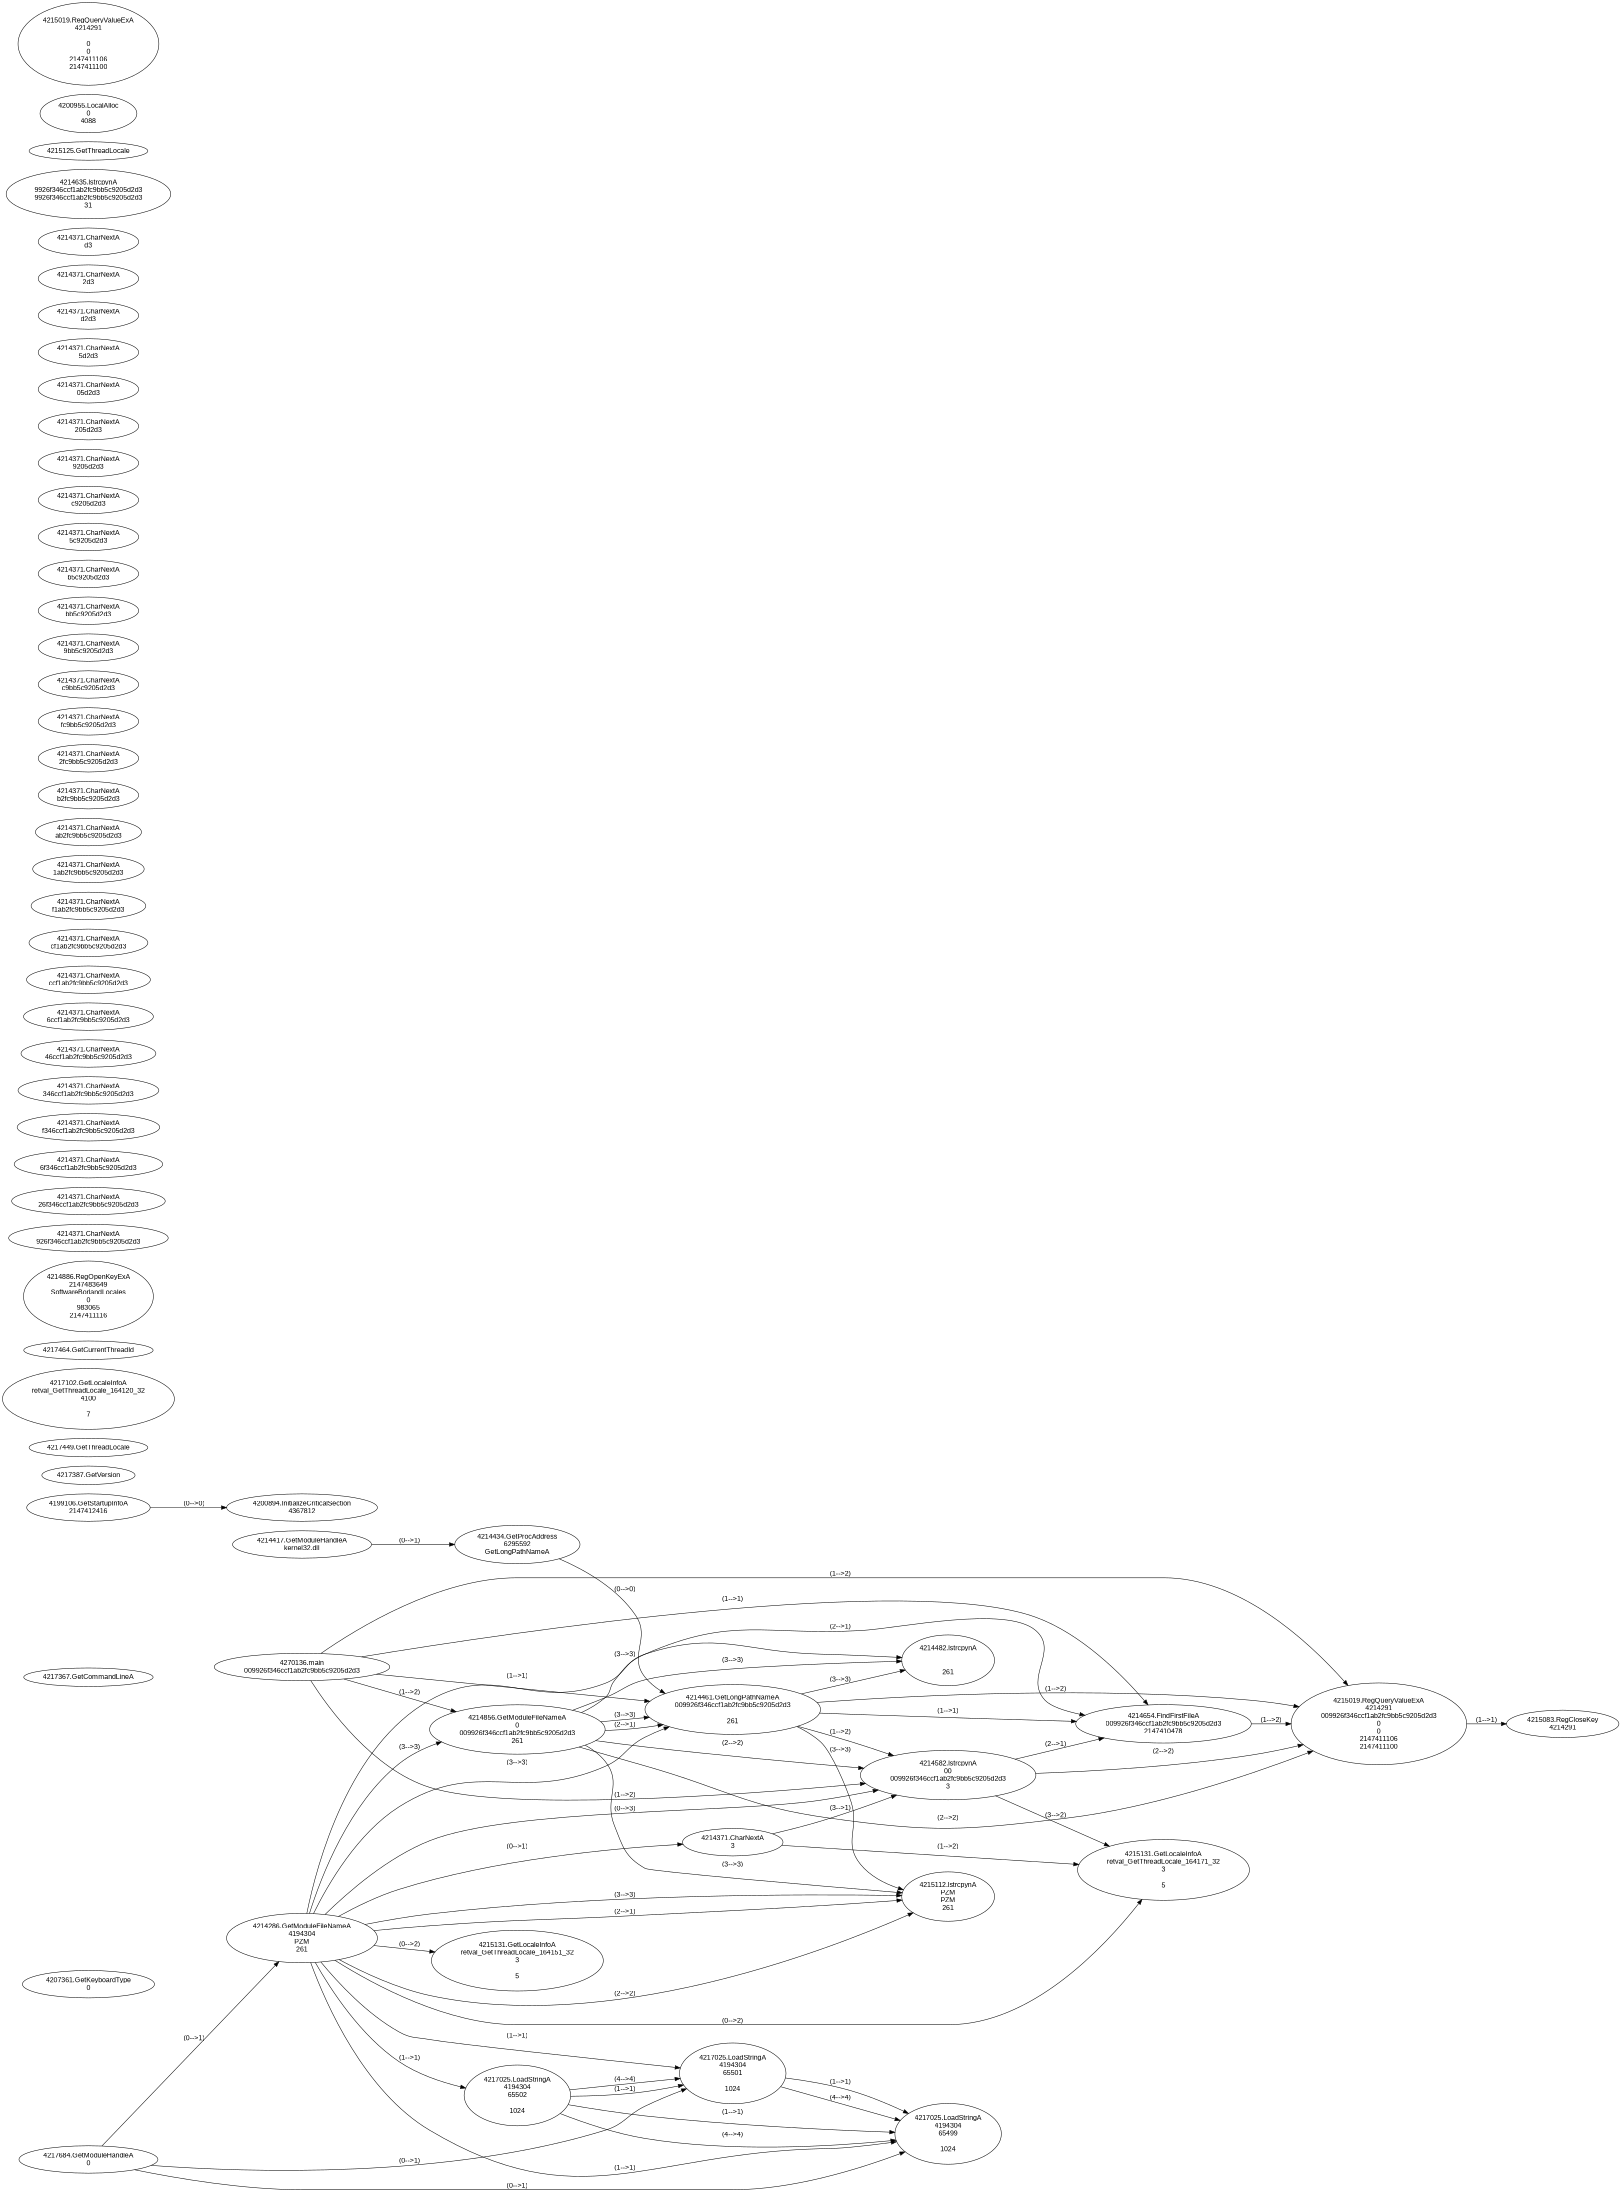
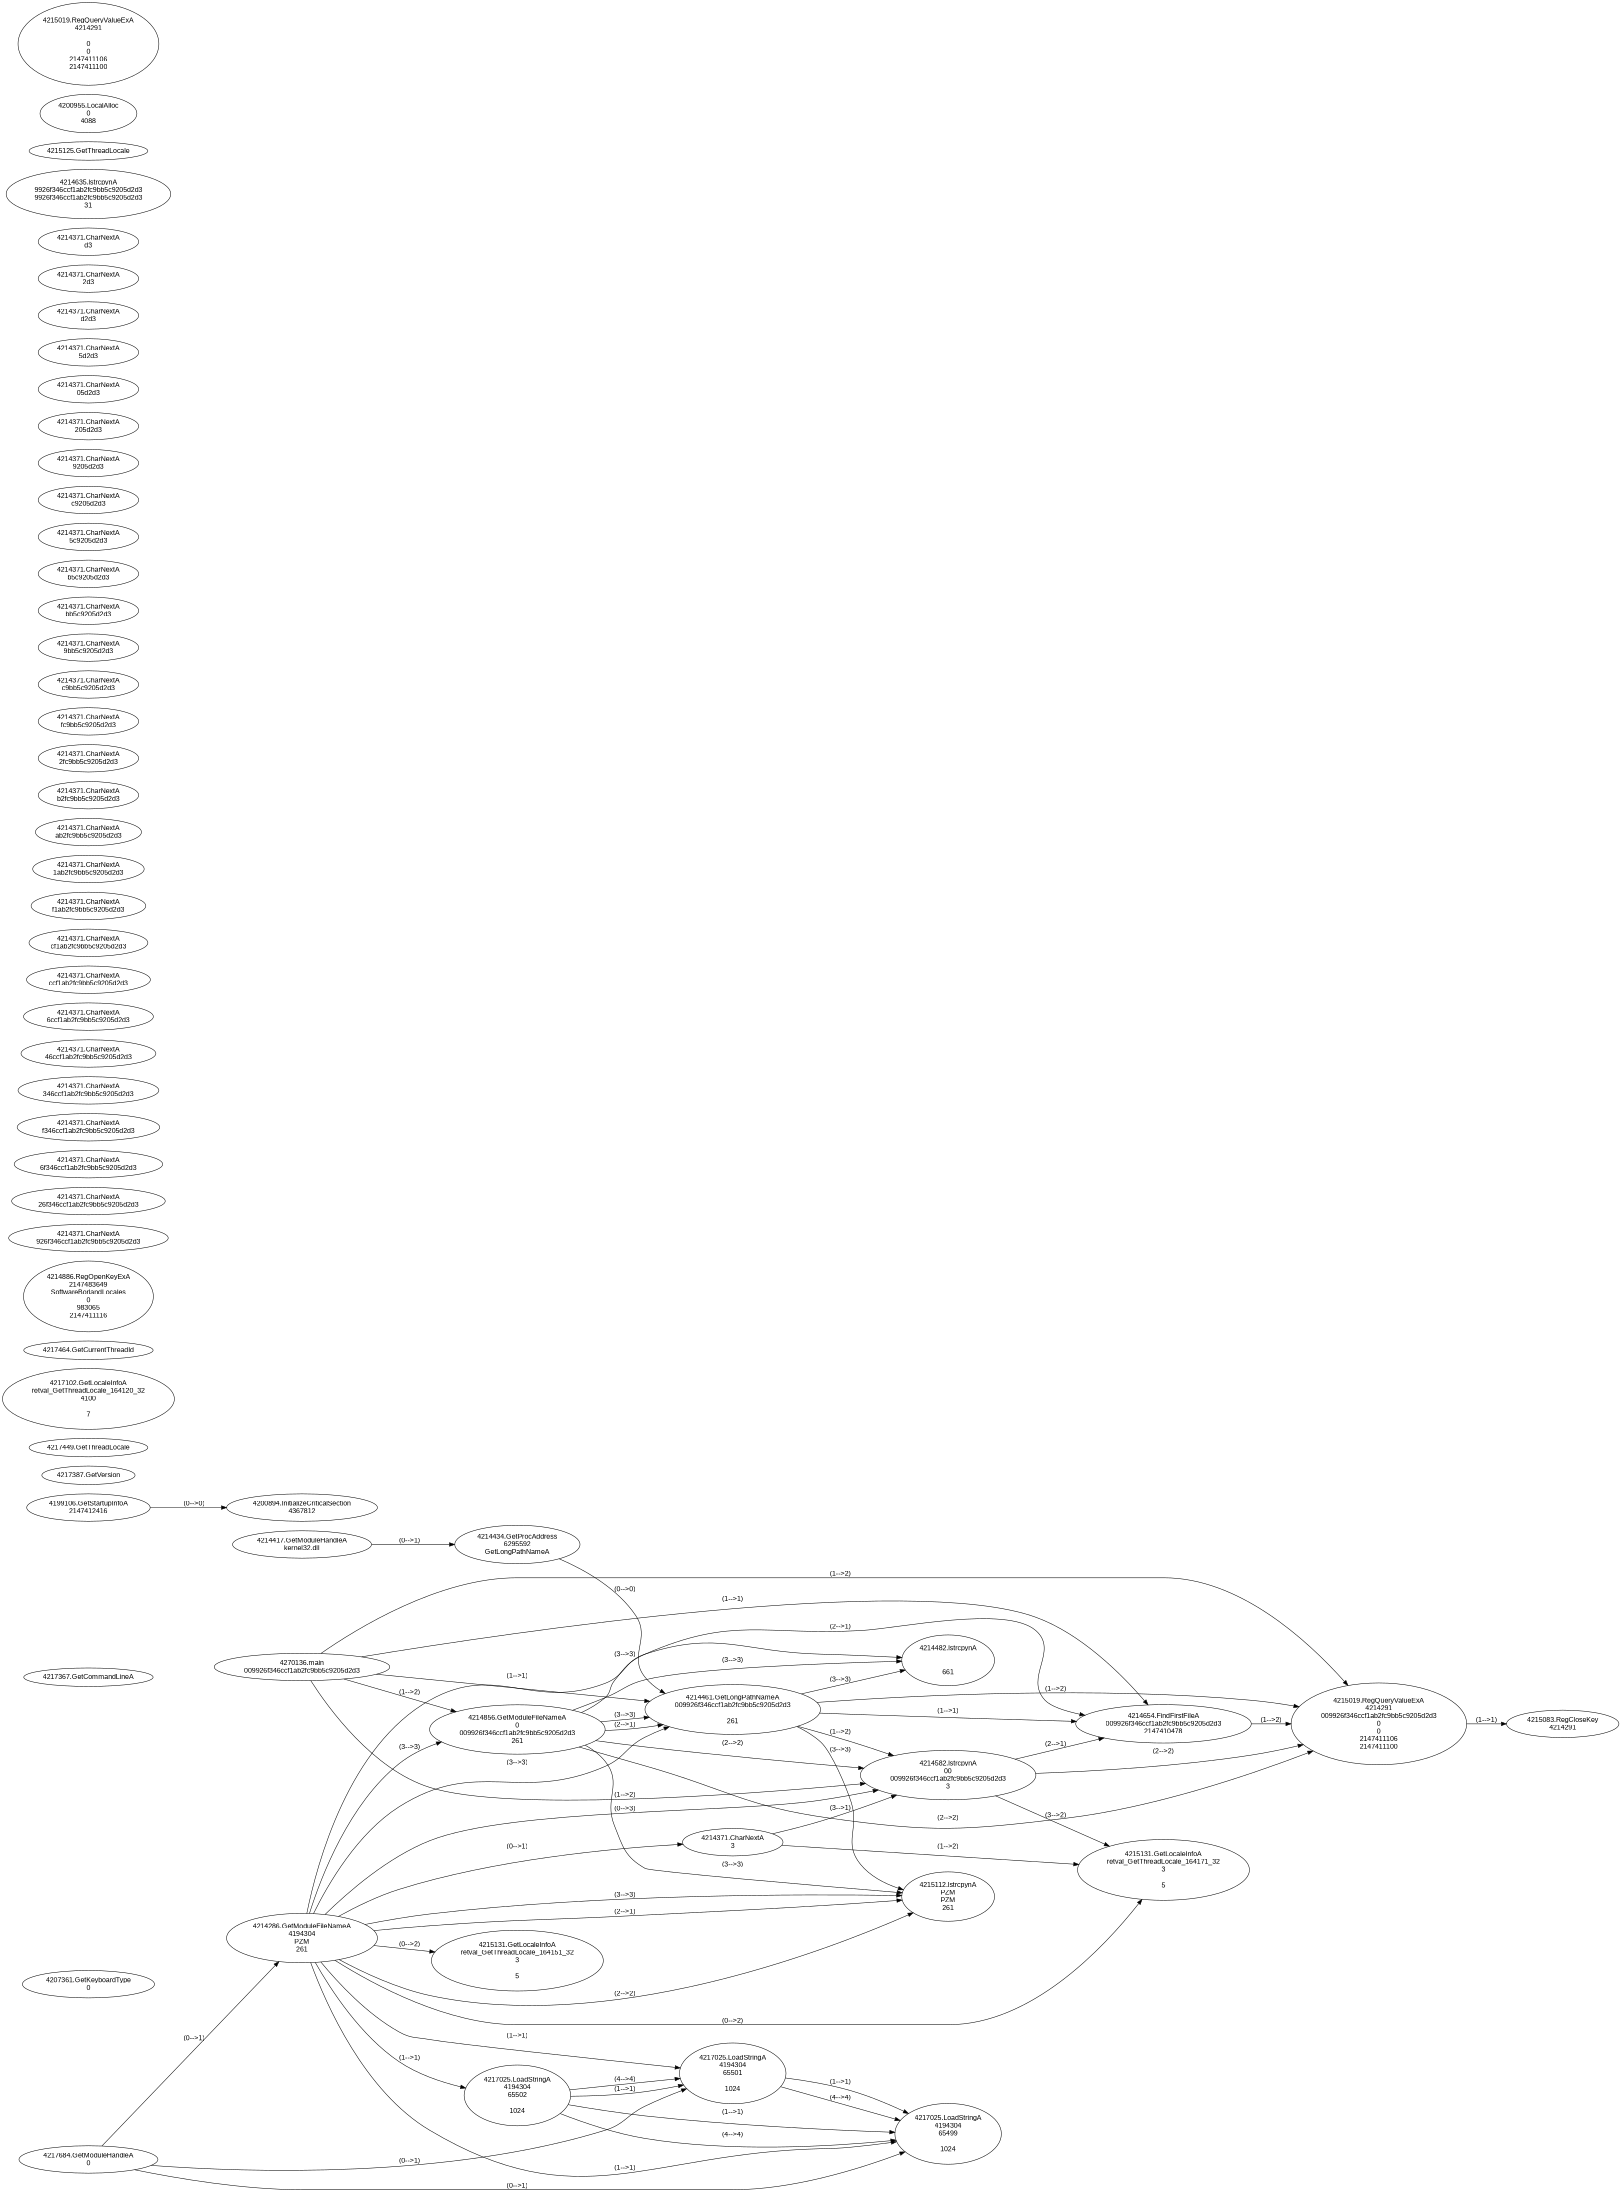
(948, 1660) -> (948, 1660)
